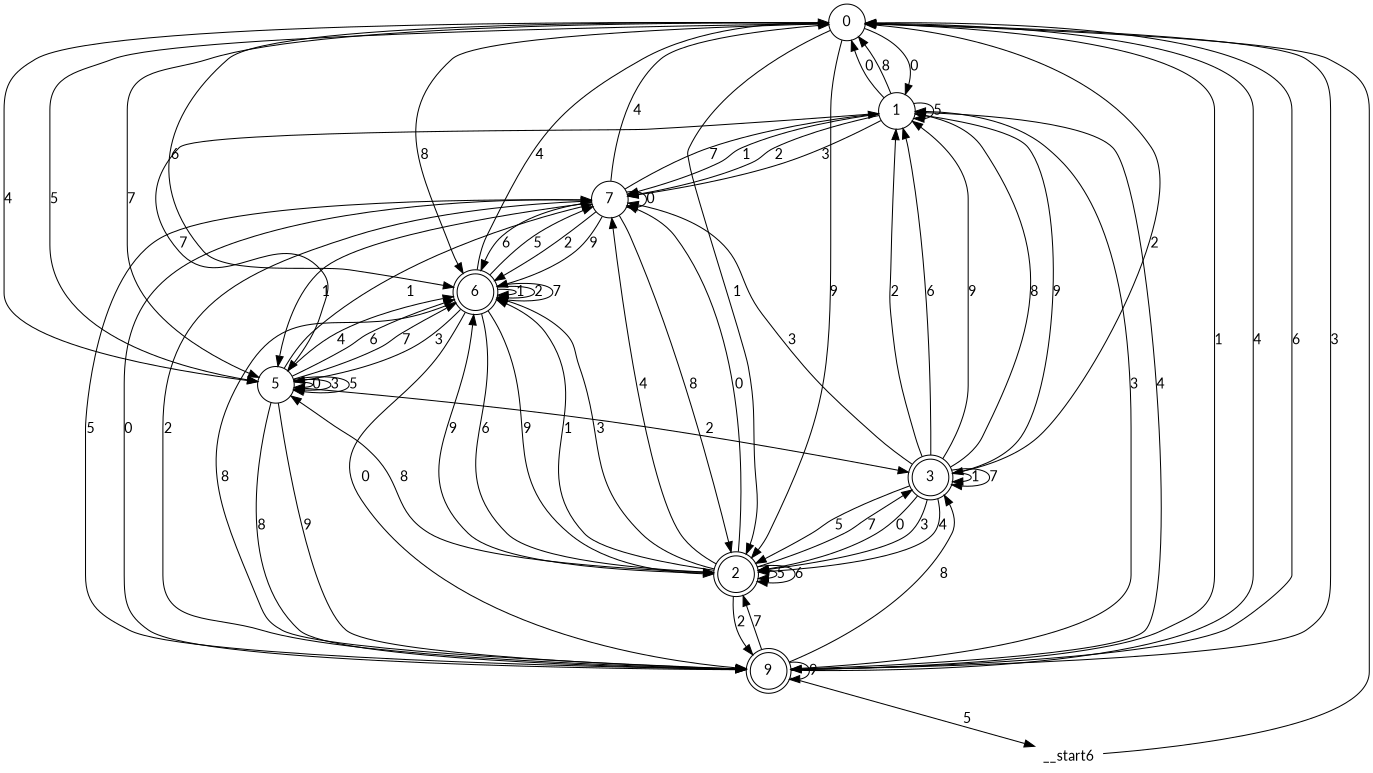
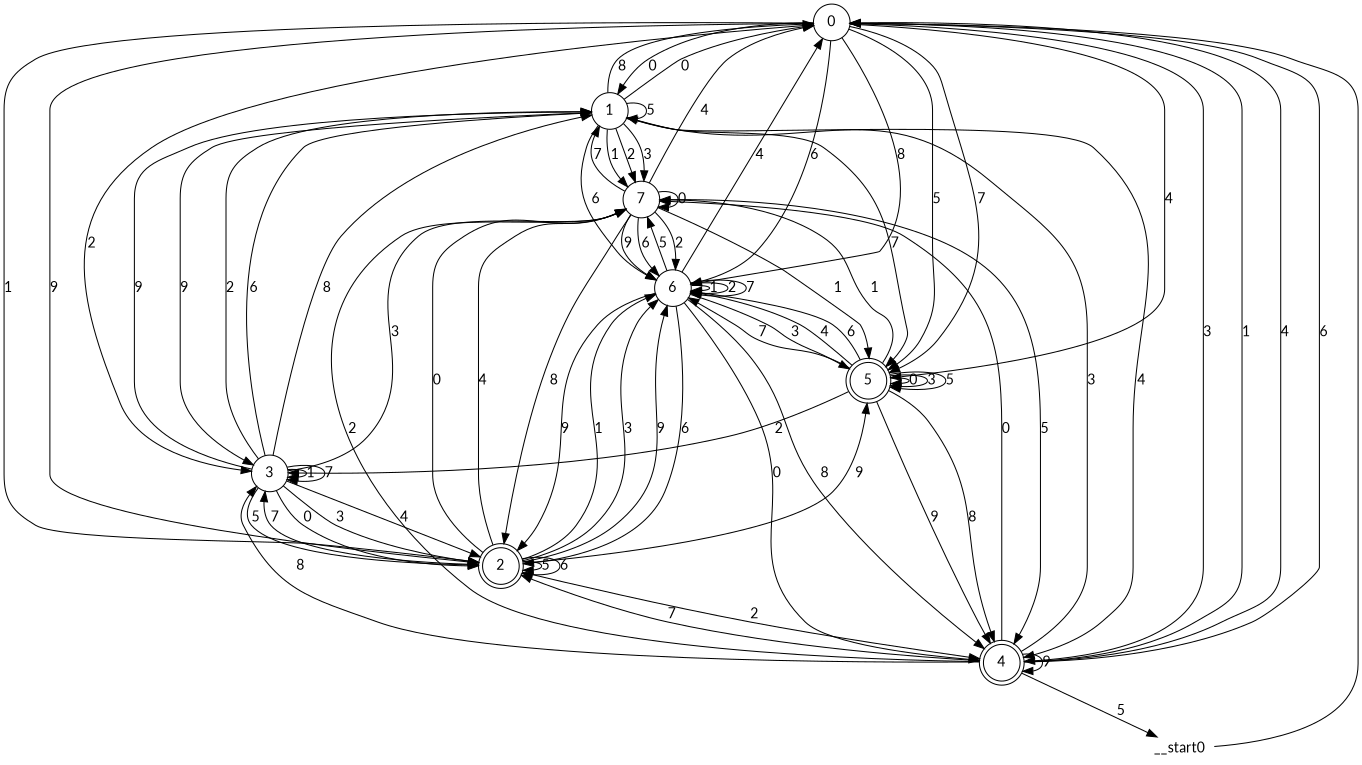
(1158, 199) -> (267, 103)
none -> (588, 210)
(475, 292) -> (673, 288)
(276, 385) -> (868, 381)
(405, 477) -> (860, 473)
(931, 477) -> (270, 473)
(769, 671) -> (1002, 663)
(1069, 757) -> (1180, 749)
